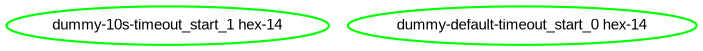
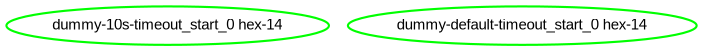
(168, 26) -> (168, 26)
